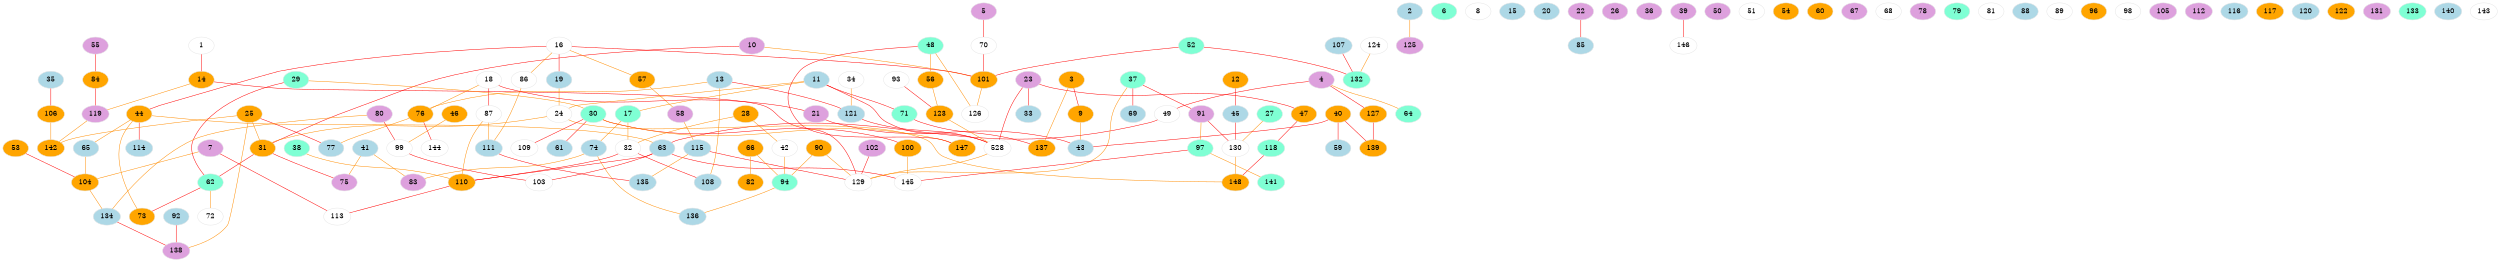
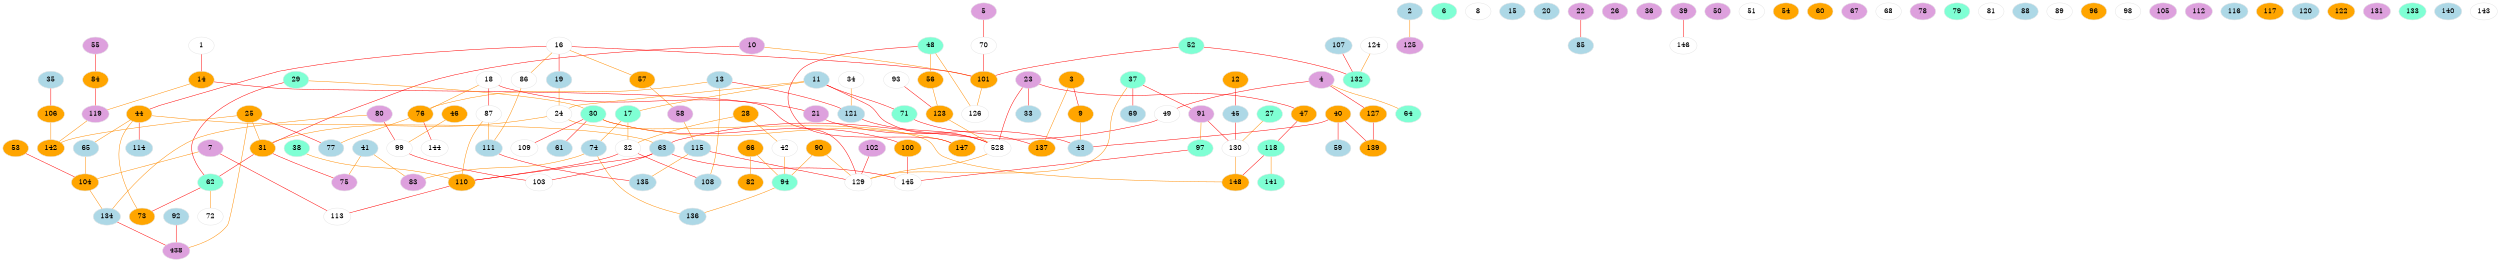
(1232, 163) -> (1271, 165)
(908, 165) -> (908, 165)
(176, 251) -> (176, 251)
